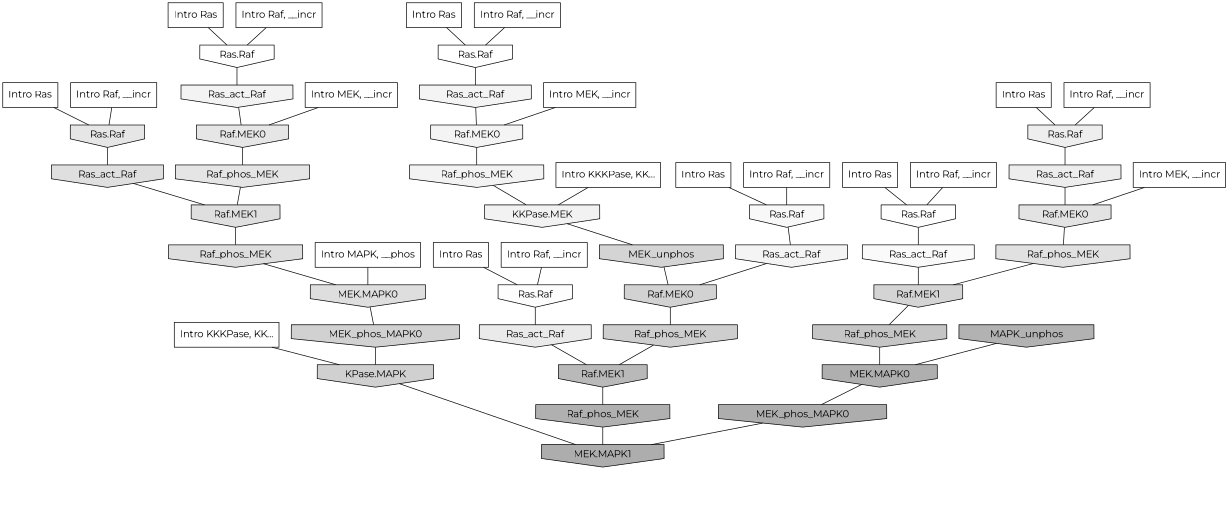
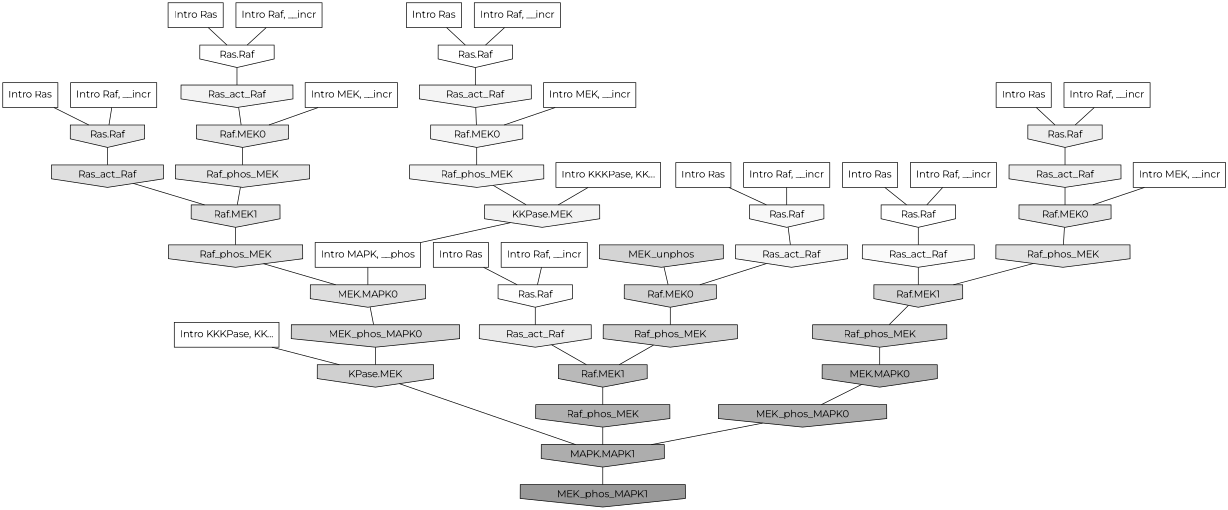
(600, 234) -> (466, 233)
(1026, 335) -> none
(375, 375) -> (375, 375)
(603, 455) -> (603, 455)
none -> (603, 495)
